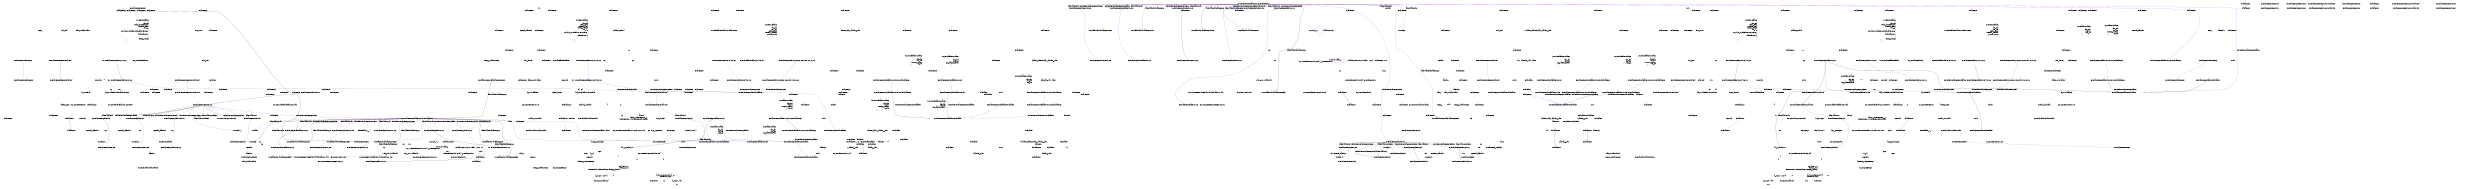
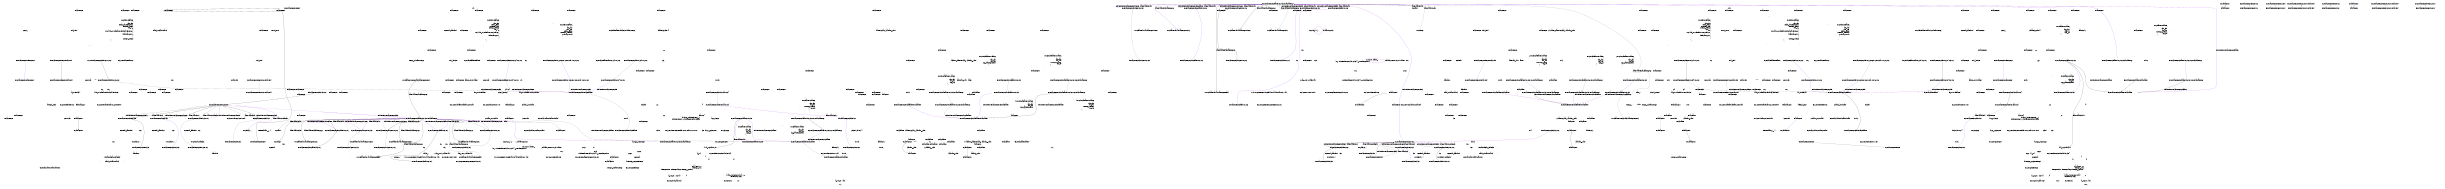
(916, 147) -> (933, 142)
